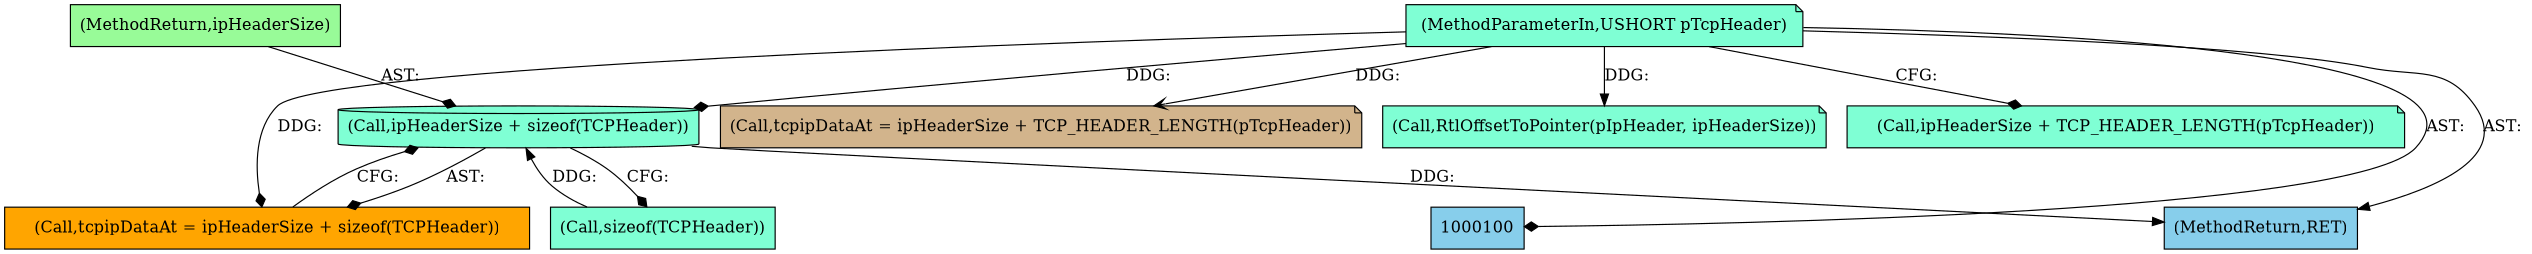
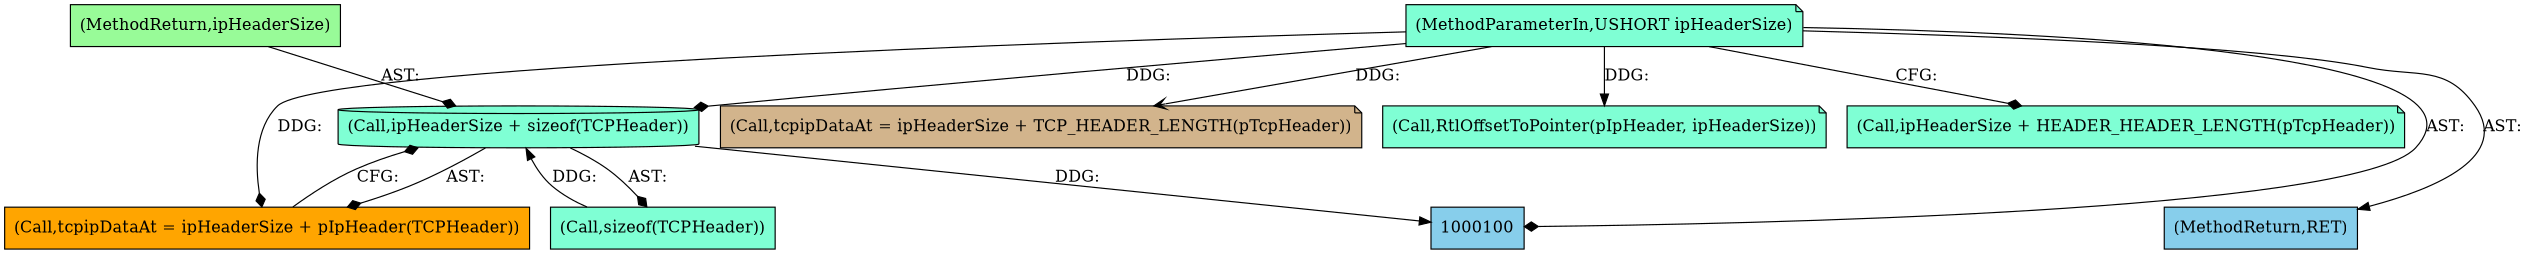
(1604, 26) -> (1604, 26)
(2126, 127) -> (2126, 127)
(651, 177) -> (651, 177)
(1422, 185) -> (1057, 184)
(267, 228) -> (267, 228)
